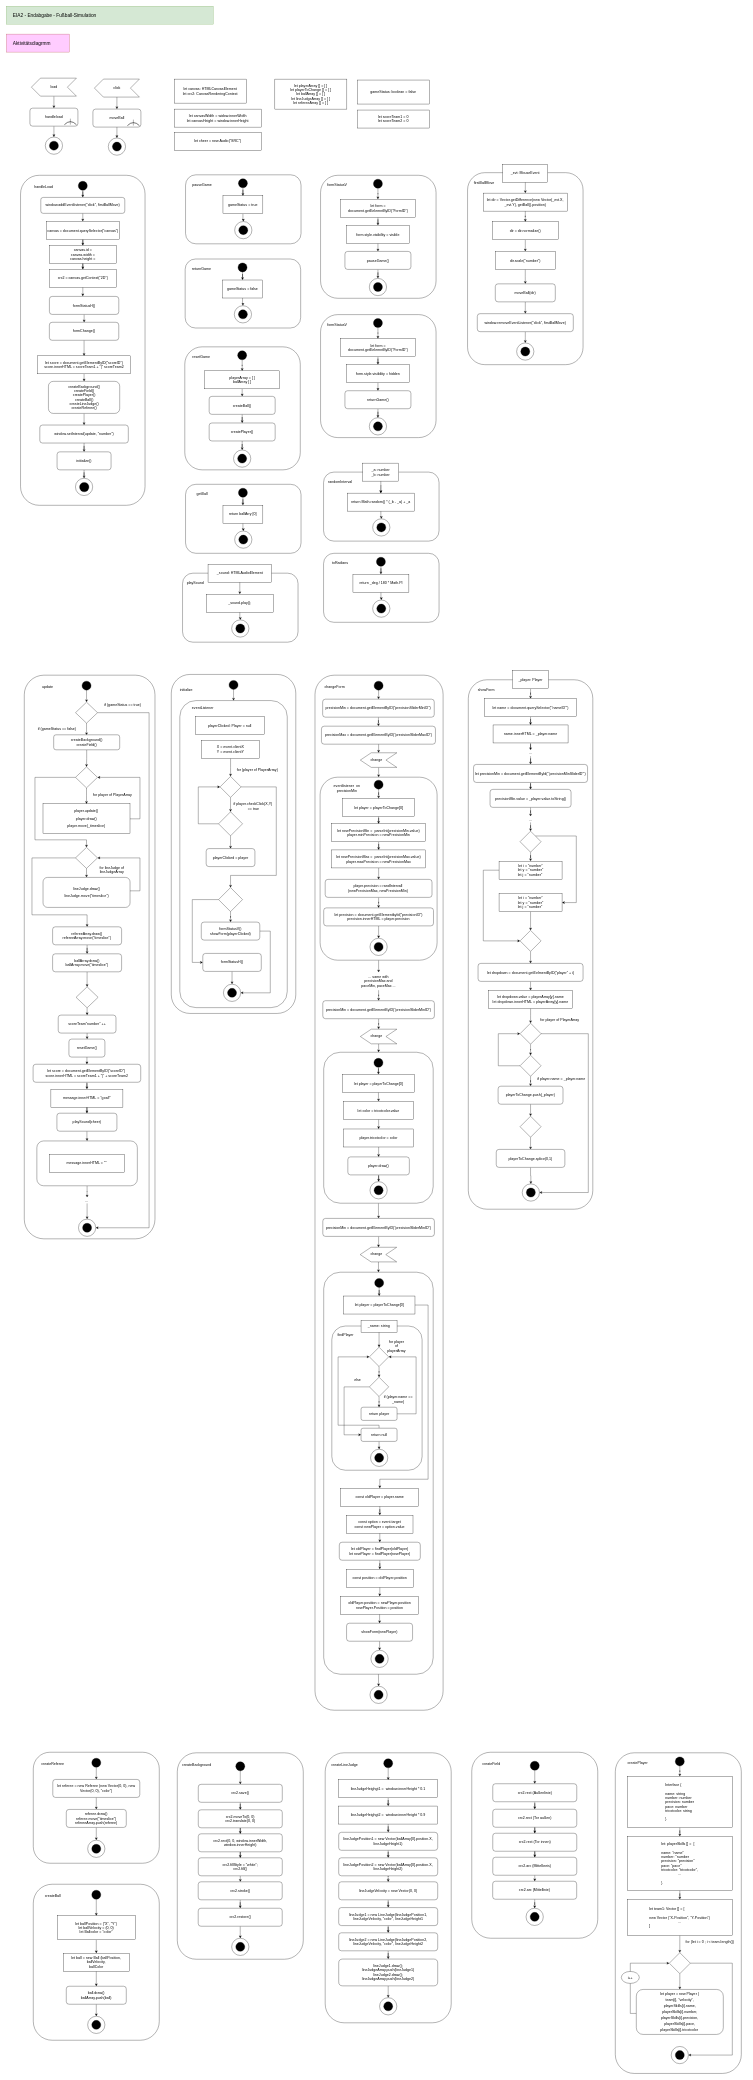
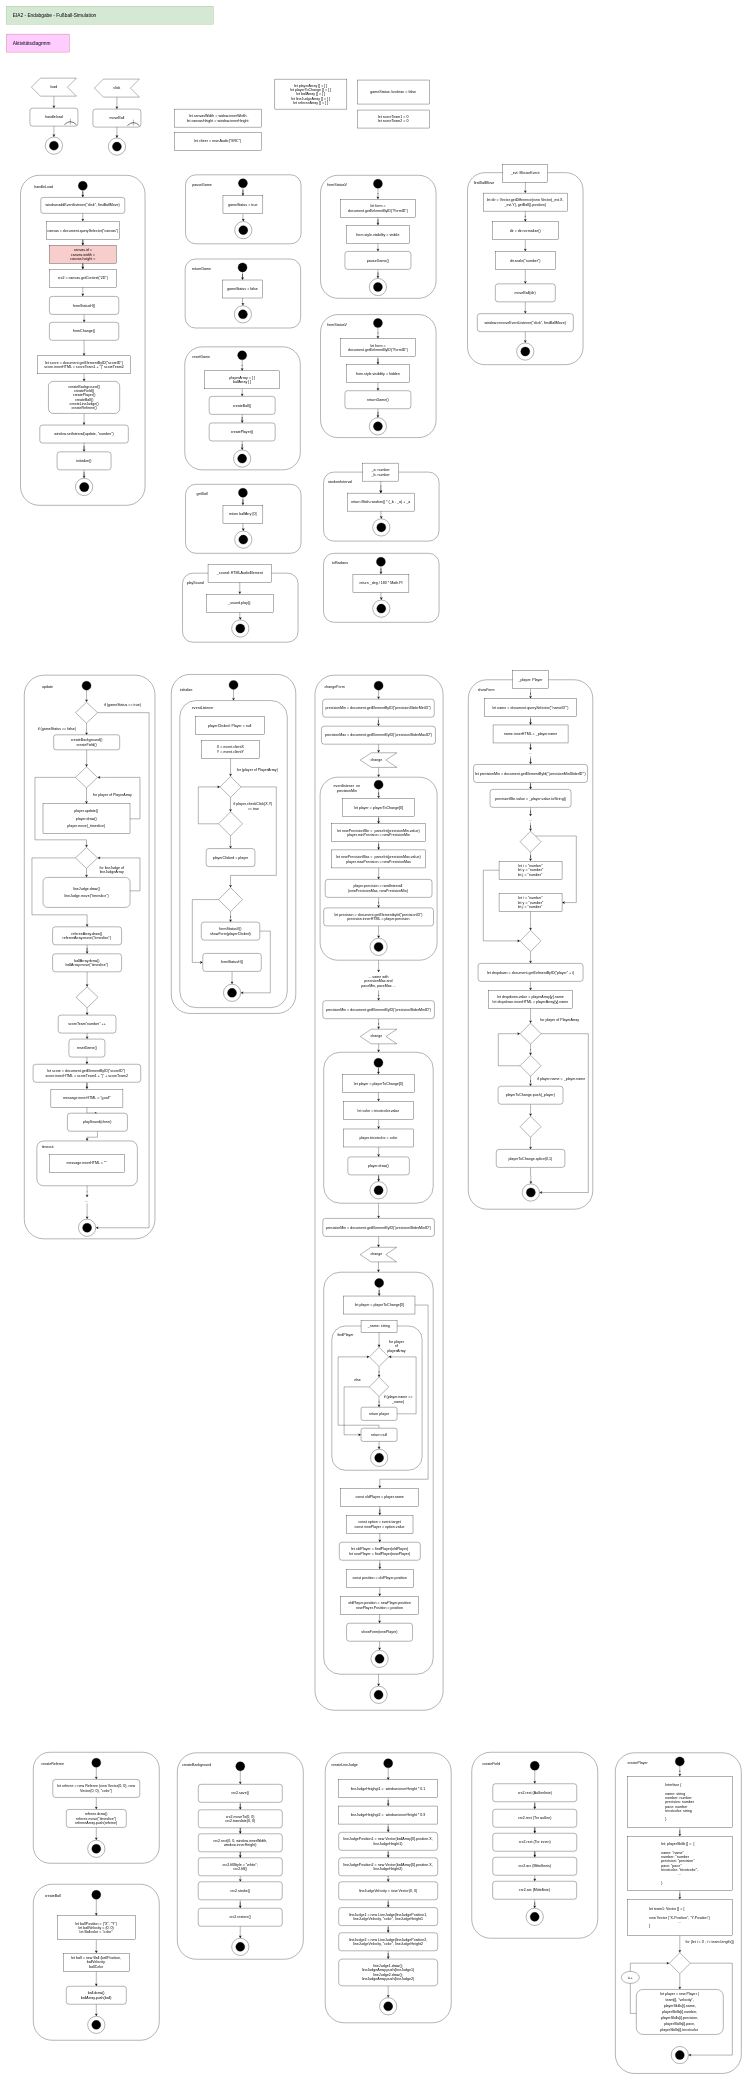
(210, 91) -> none
(83, 254) -> (83, 254)
(87, 1122) -> (97, 1122)
none -> (48, 1146)
